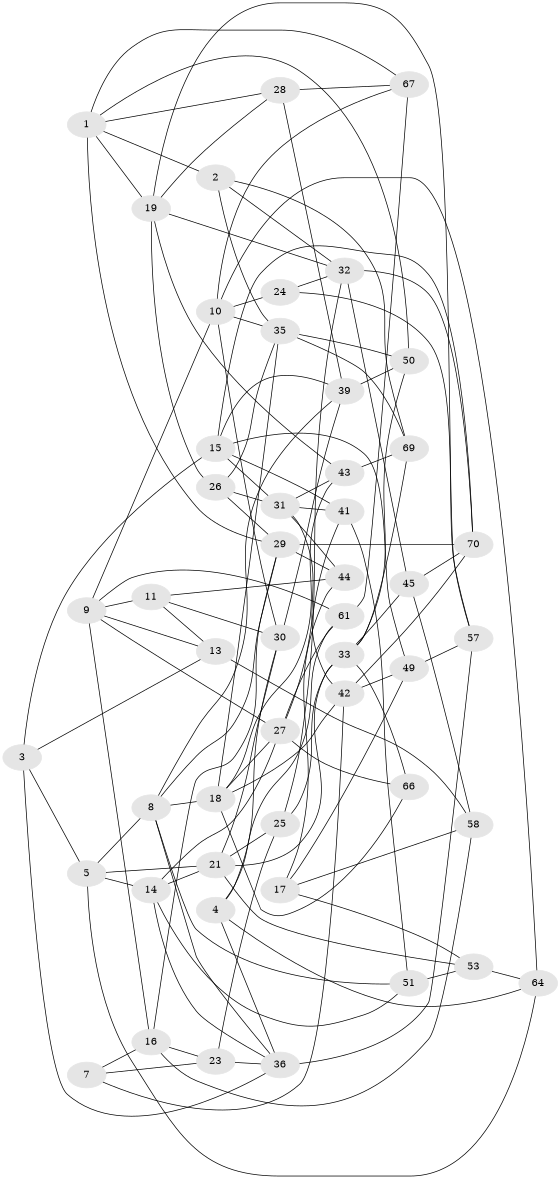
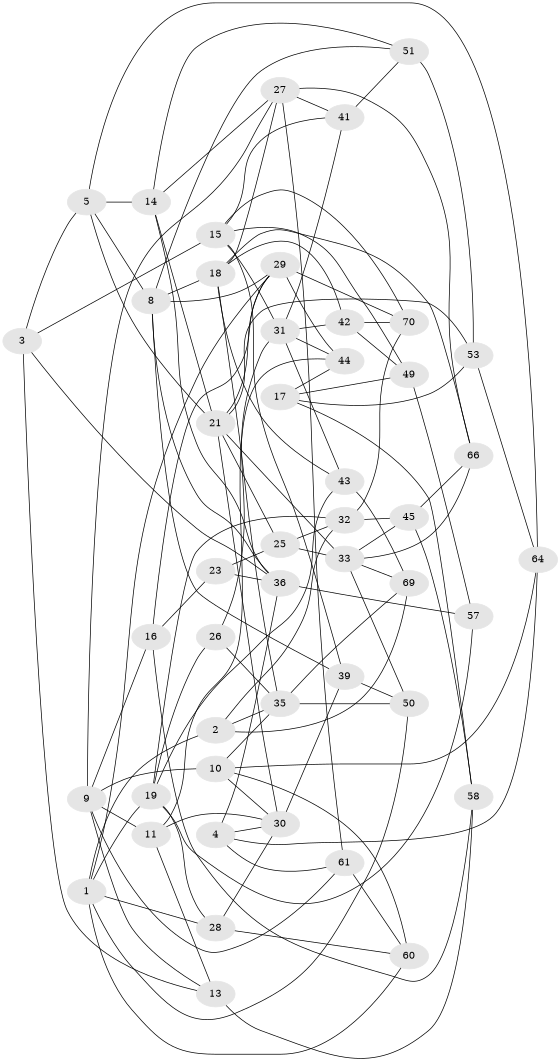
(409, 85) -> (409, 956)
(312, 241) -> (248, 876)
(280, 292) -> none
(246, 514) -> (248, 344)
(442, 564) -> (437, 491)
(87, 1075) -> none
